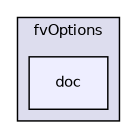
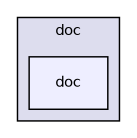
(68, 31) -> (68, 31)
